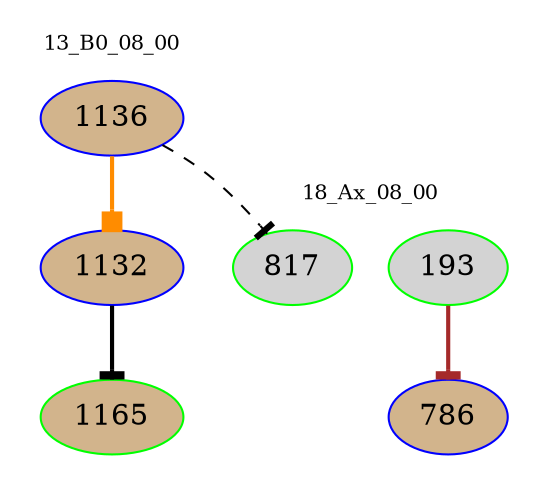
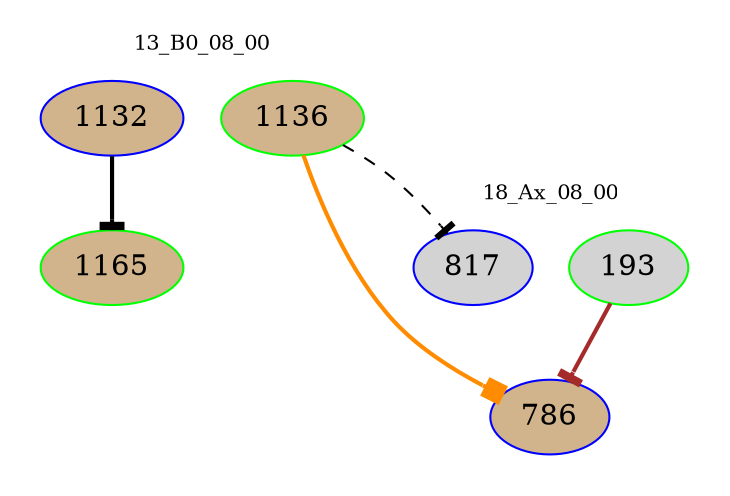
(112, 118) -> (293, 118)
(112, 183) -> (365, 284)
(293, 268) -> (473, 268)
